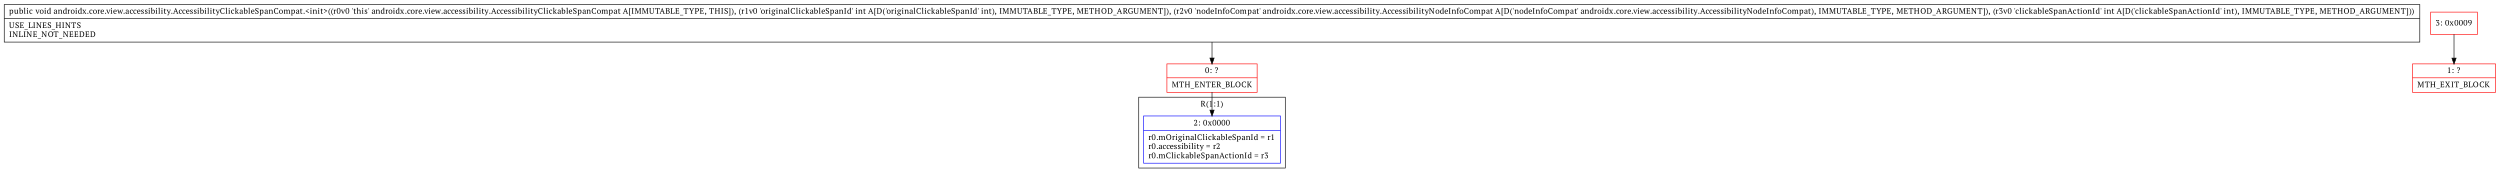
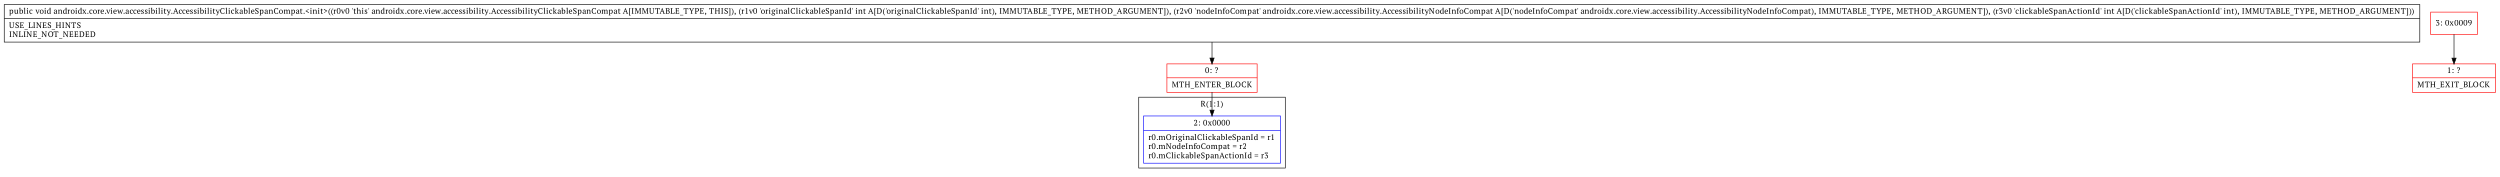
(1185, 147) -> (1198, 147)
